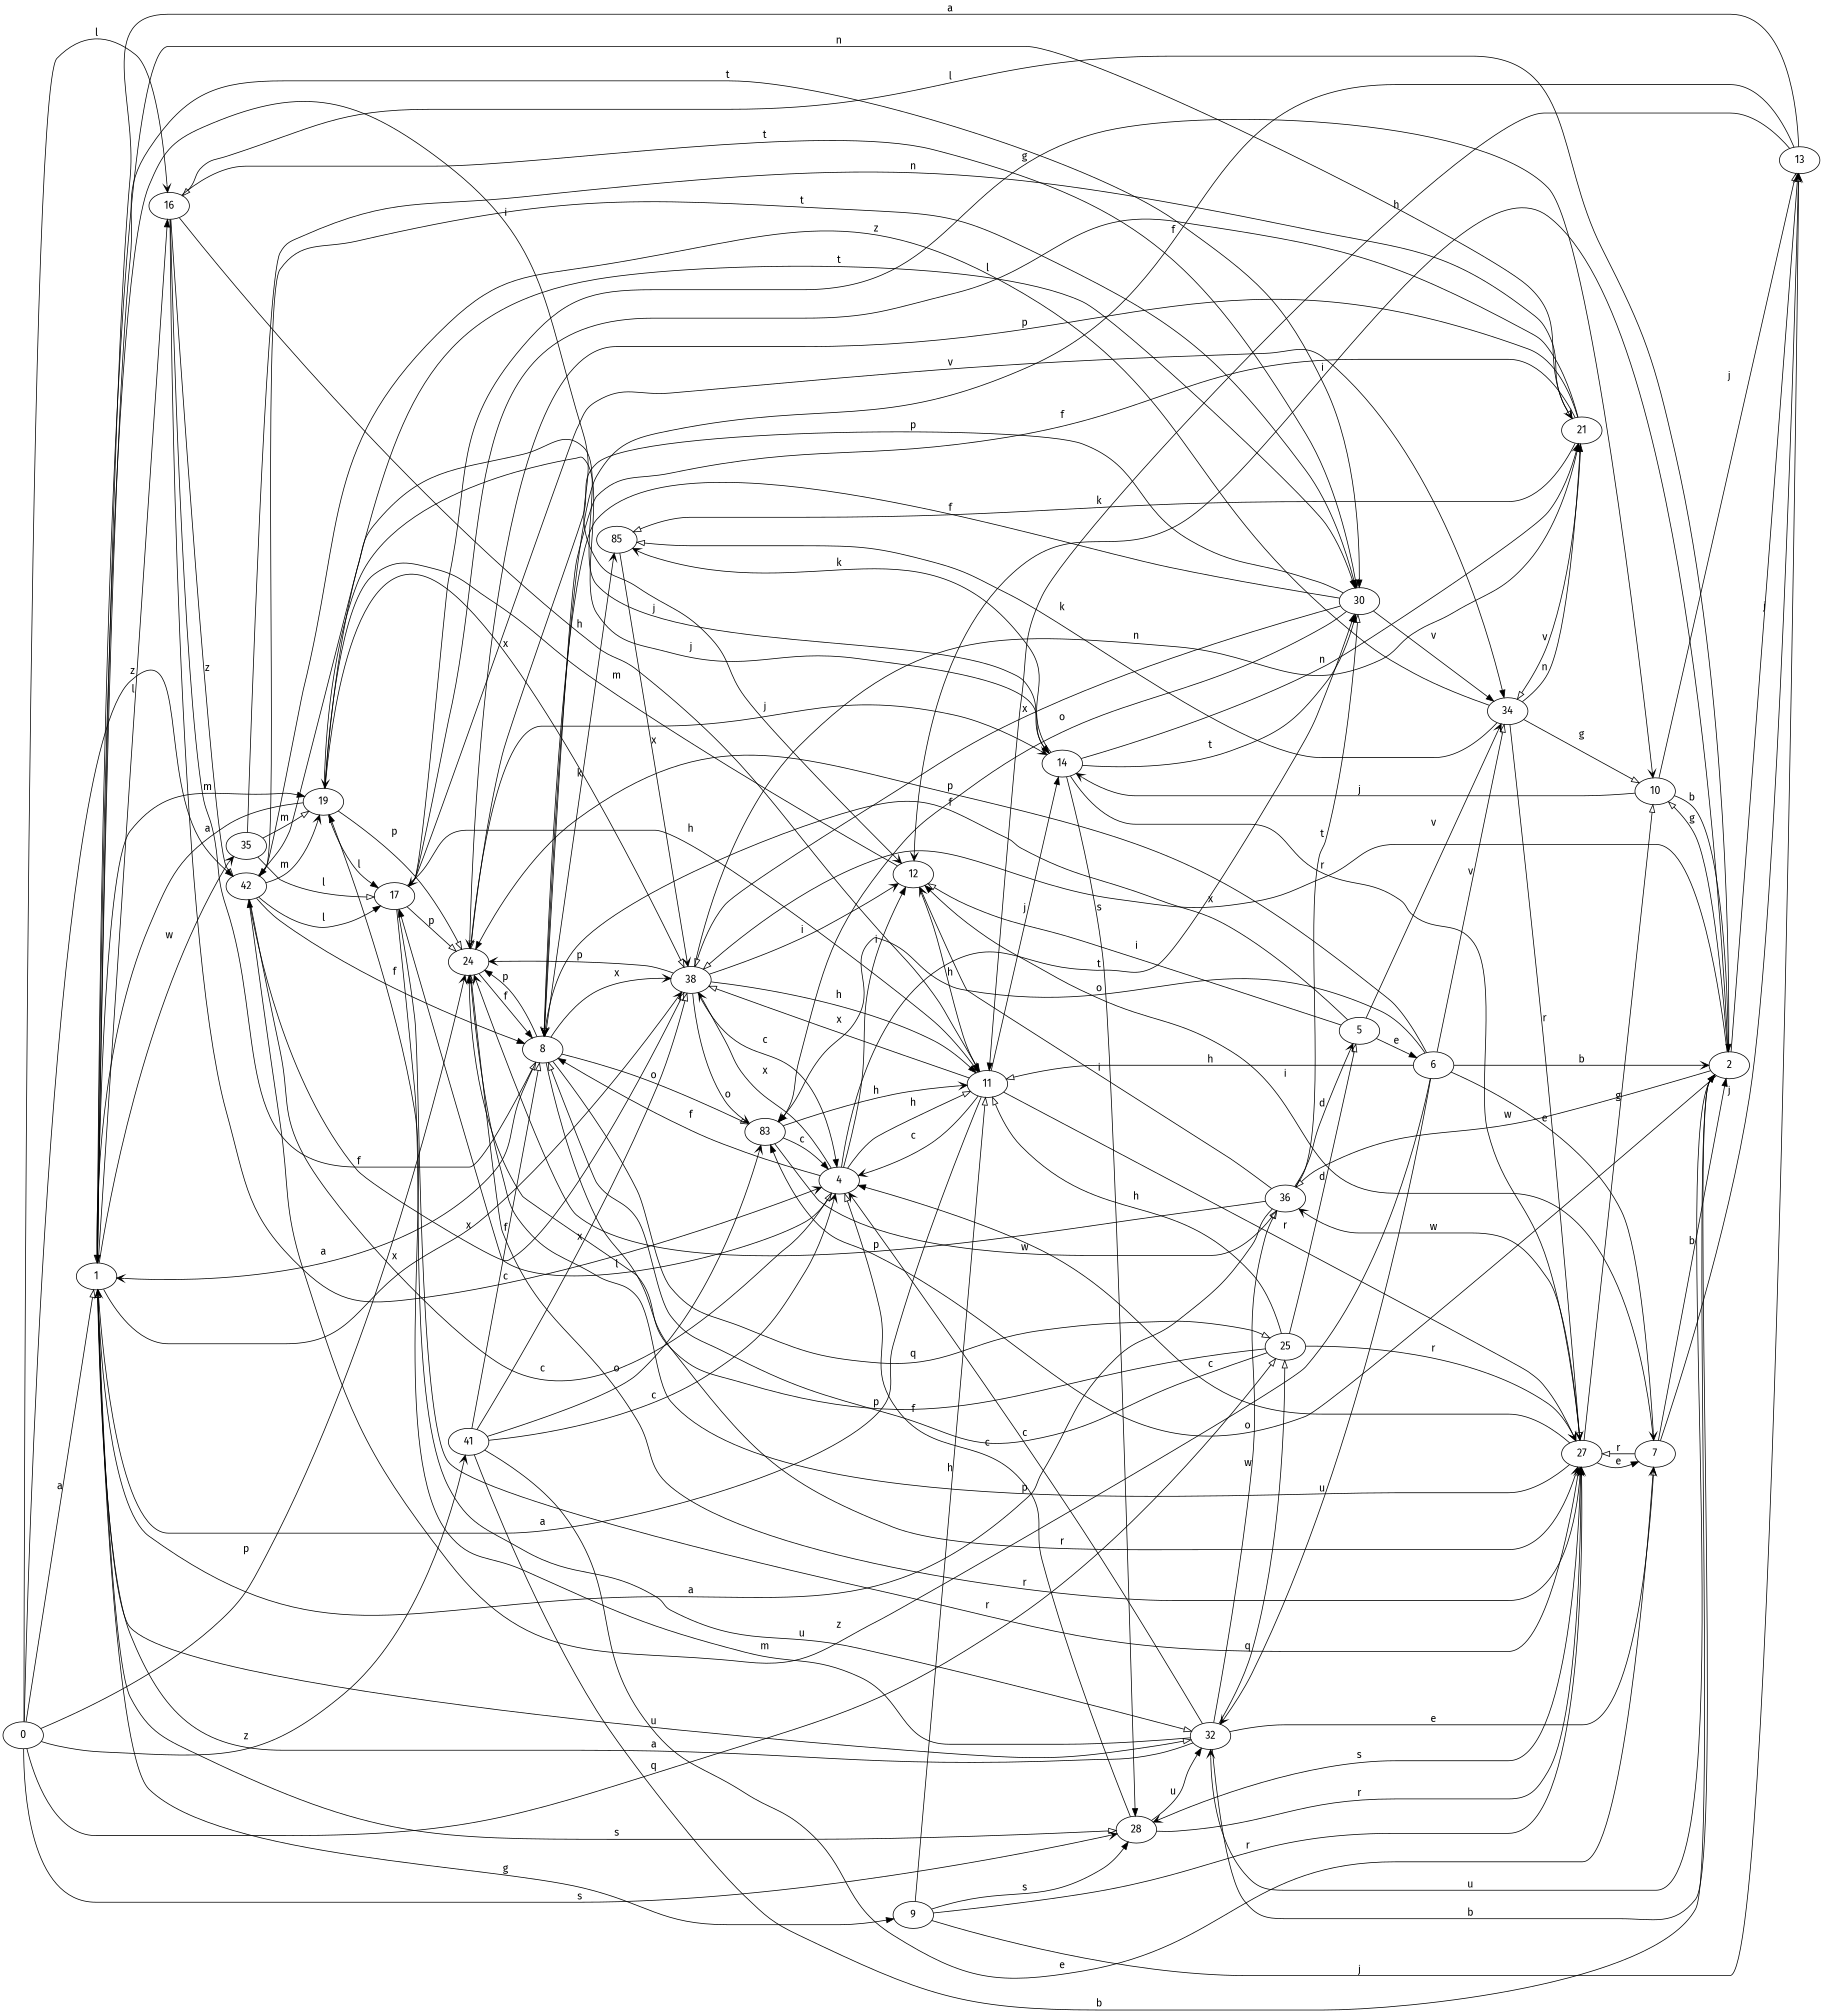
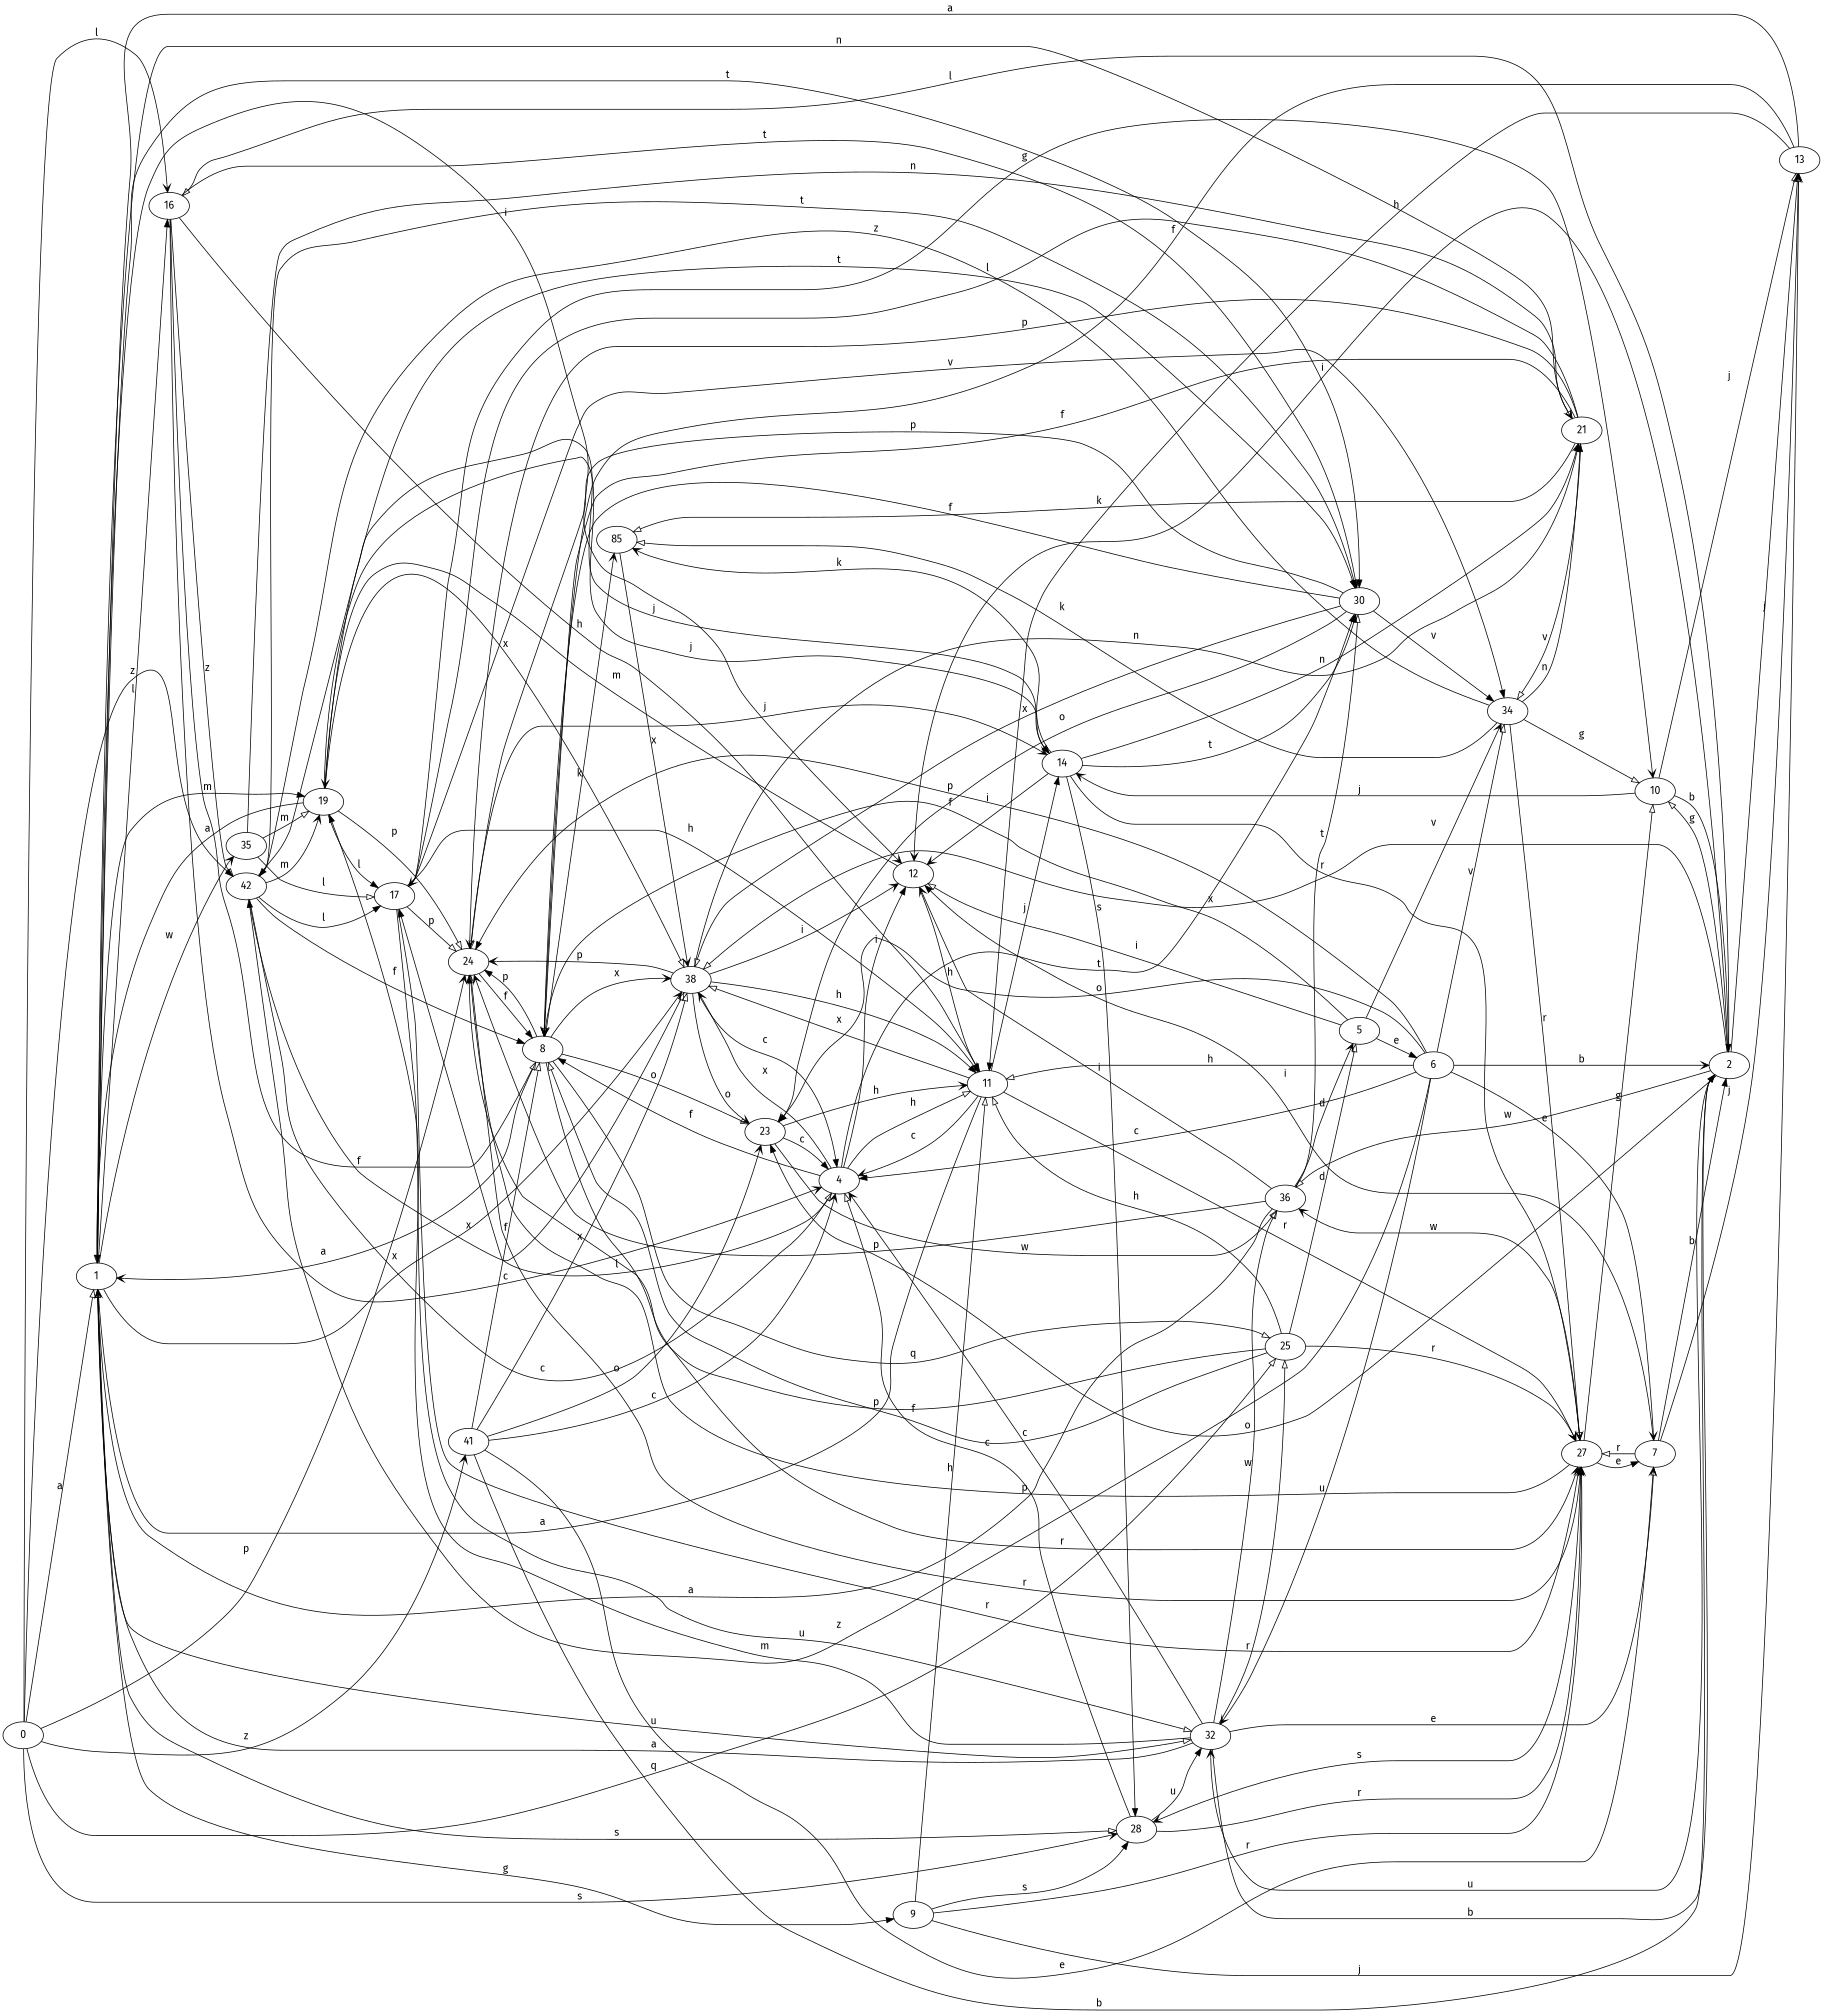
none -> (991, 817)
(765, 1132) -> (765, 1132)
(1214, 1386) -> (1145, 1139)
(1248, 1647) -> (1248, 1647)
